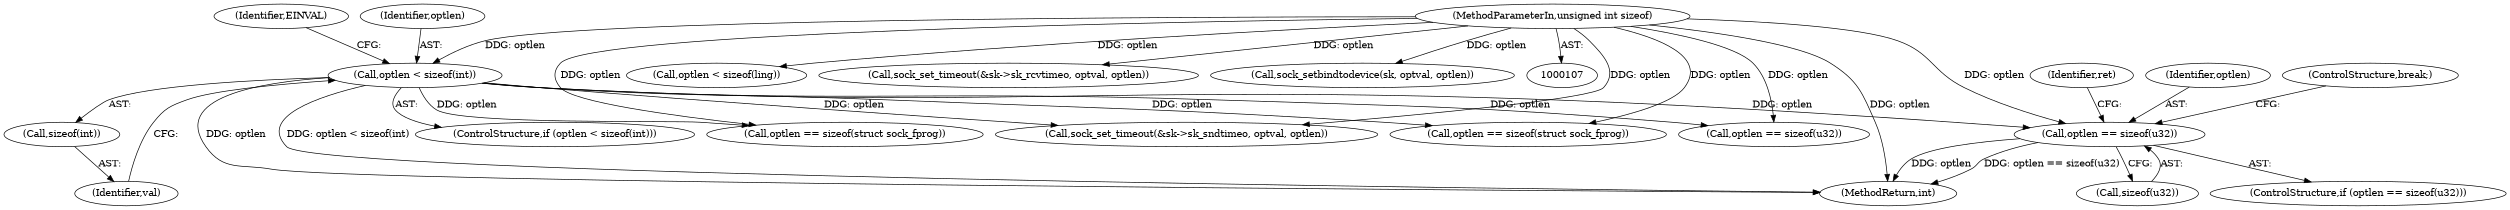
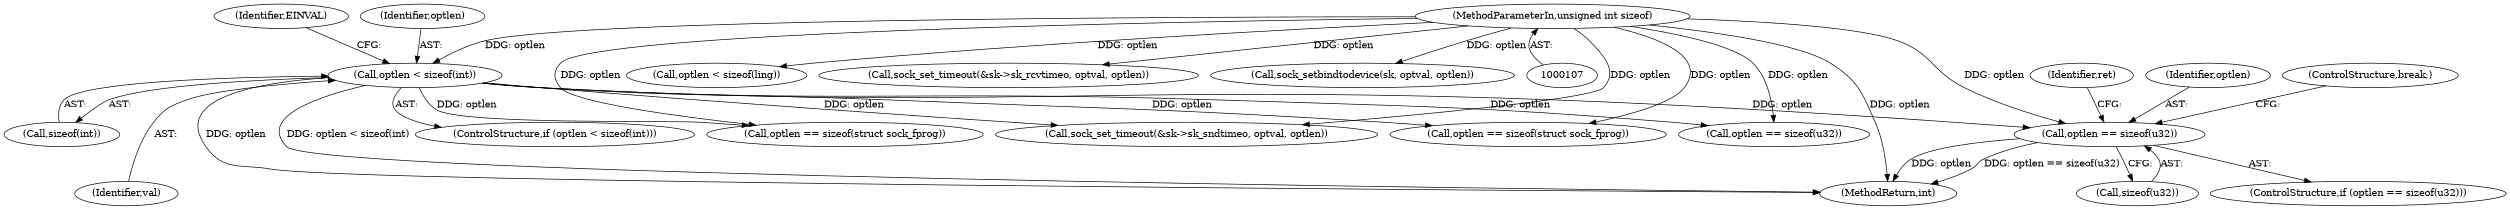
(1559, 42) -> (1530, 51)
(168, 134) -> (168, 134)
(92, 162) -> (180, 81)
